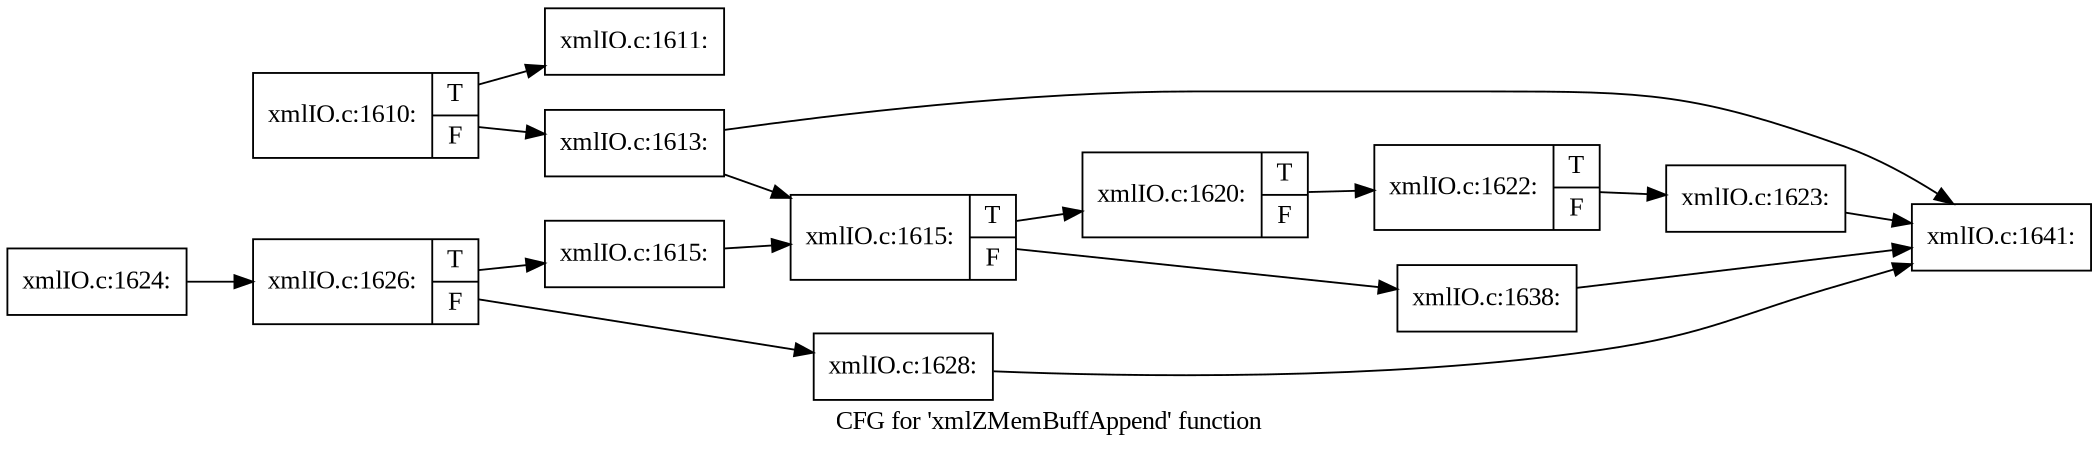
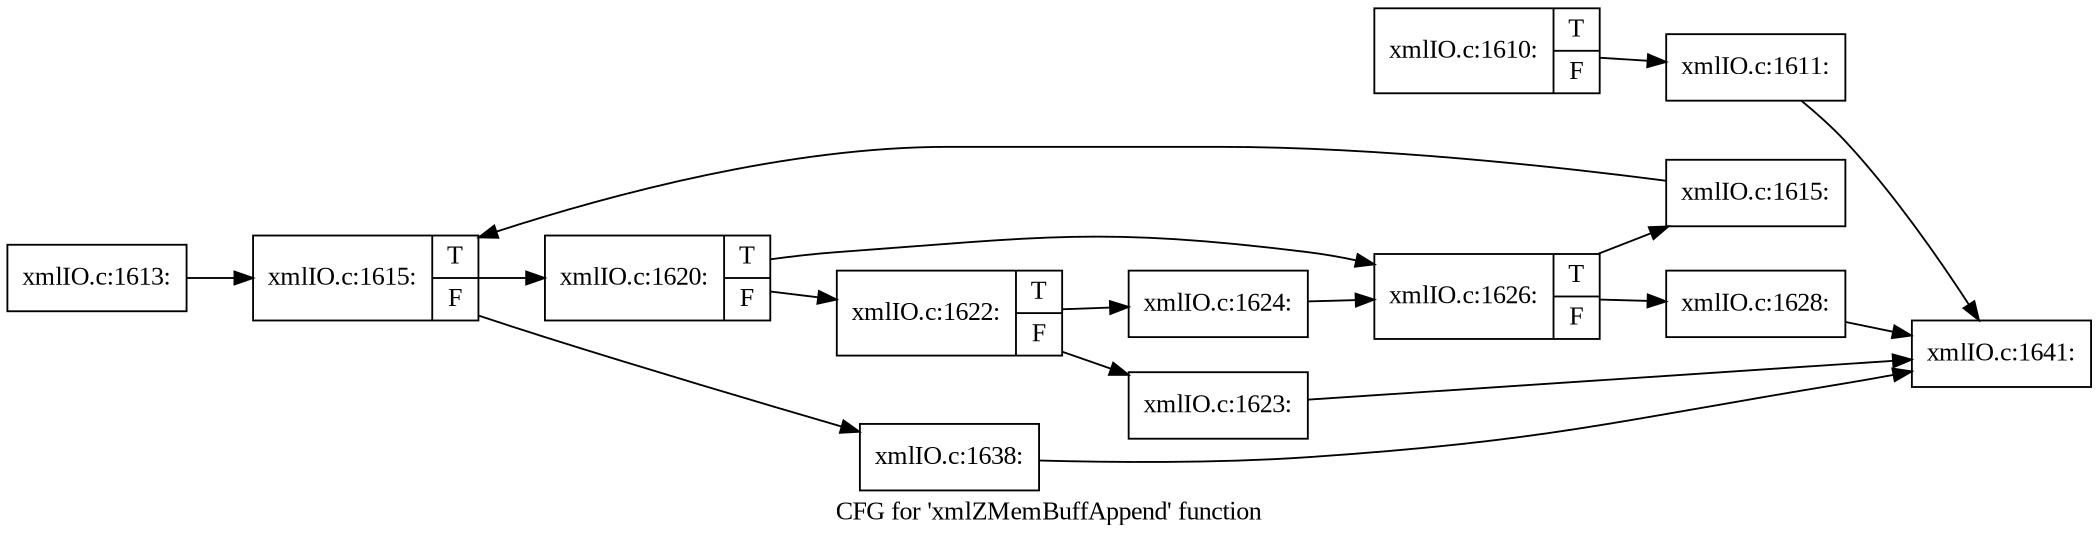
(1339, 91) -> (1892, 197)
(502, 130) -> none
none -> (1064, 237)
none -> (1086, 308)
